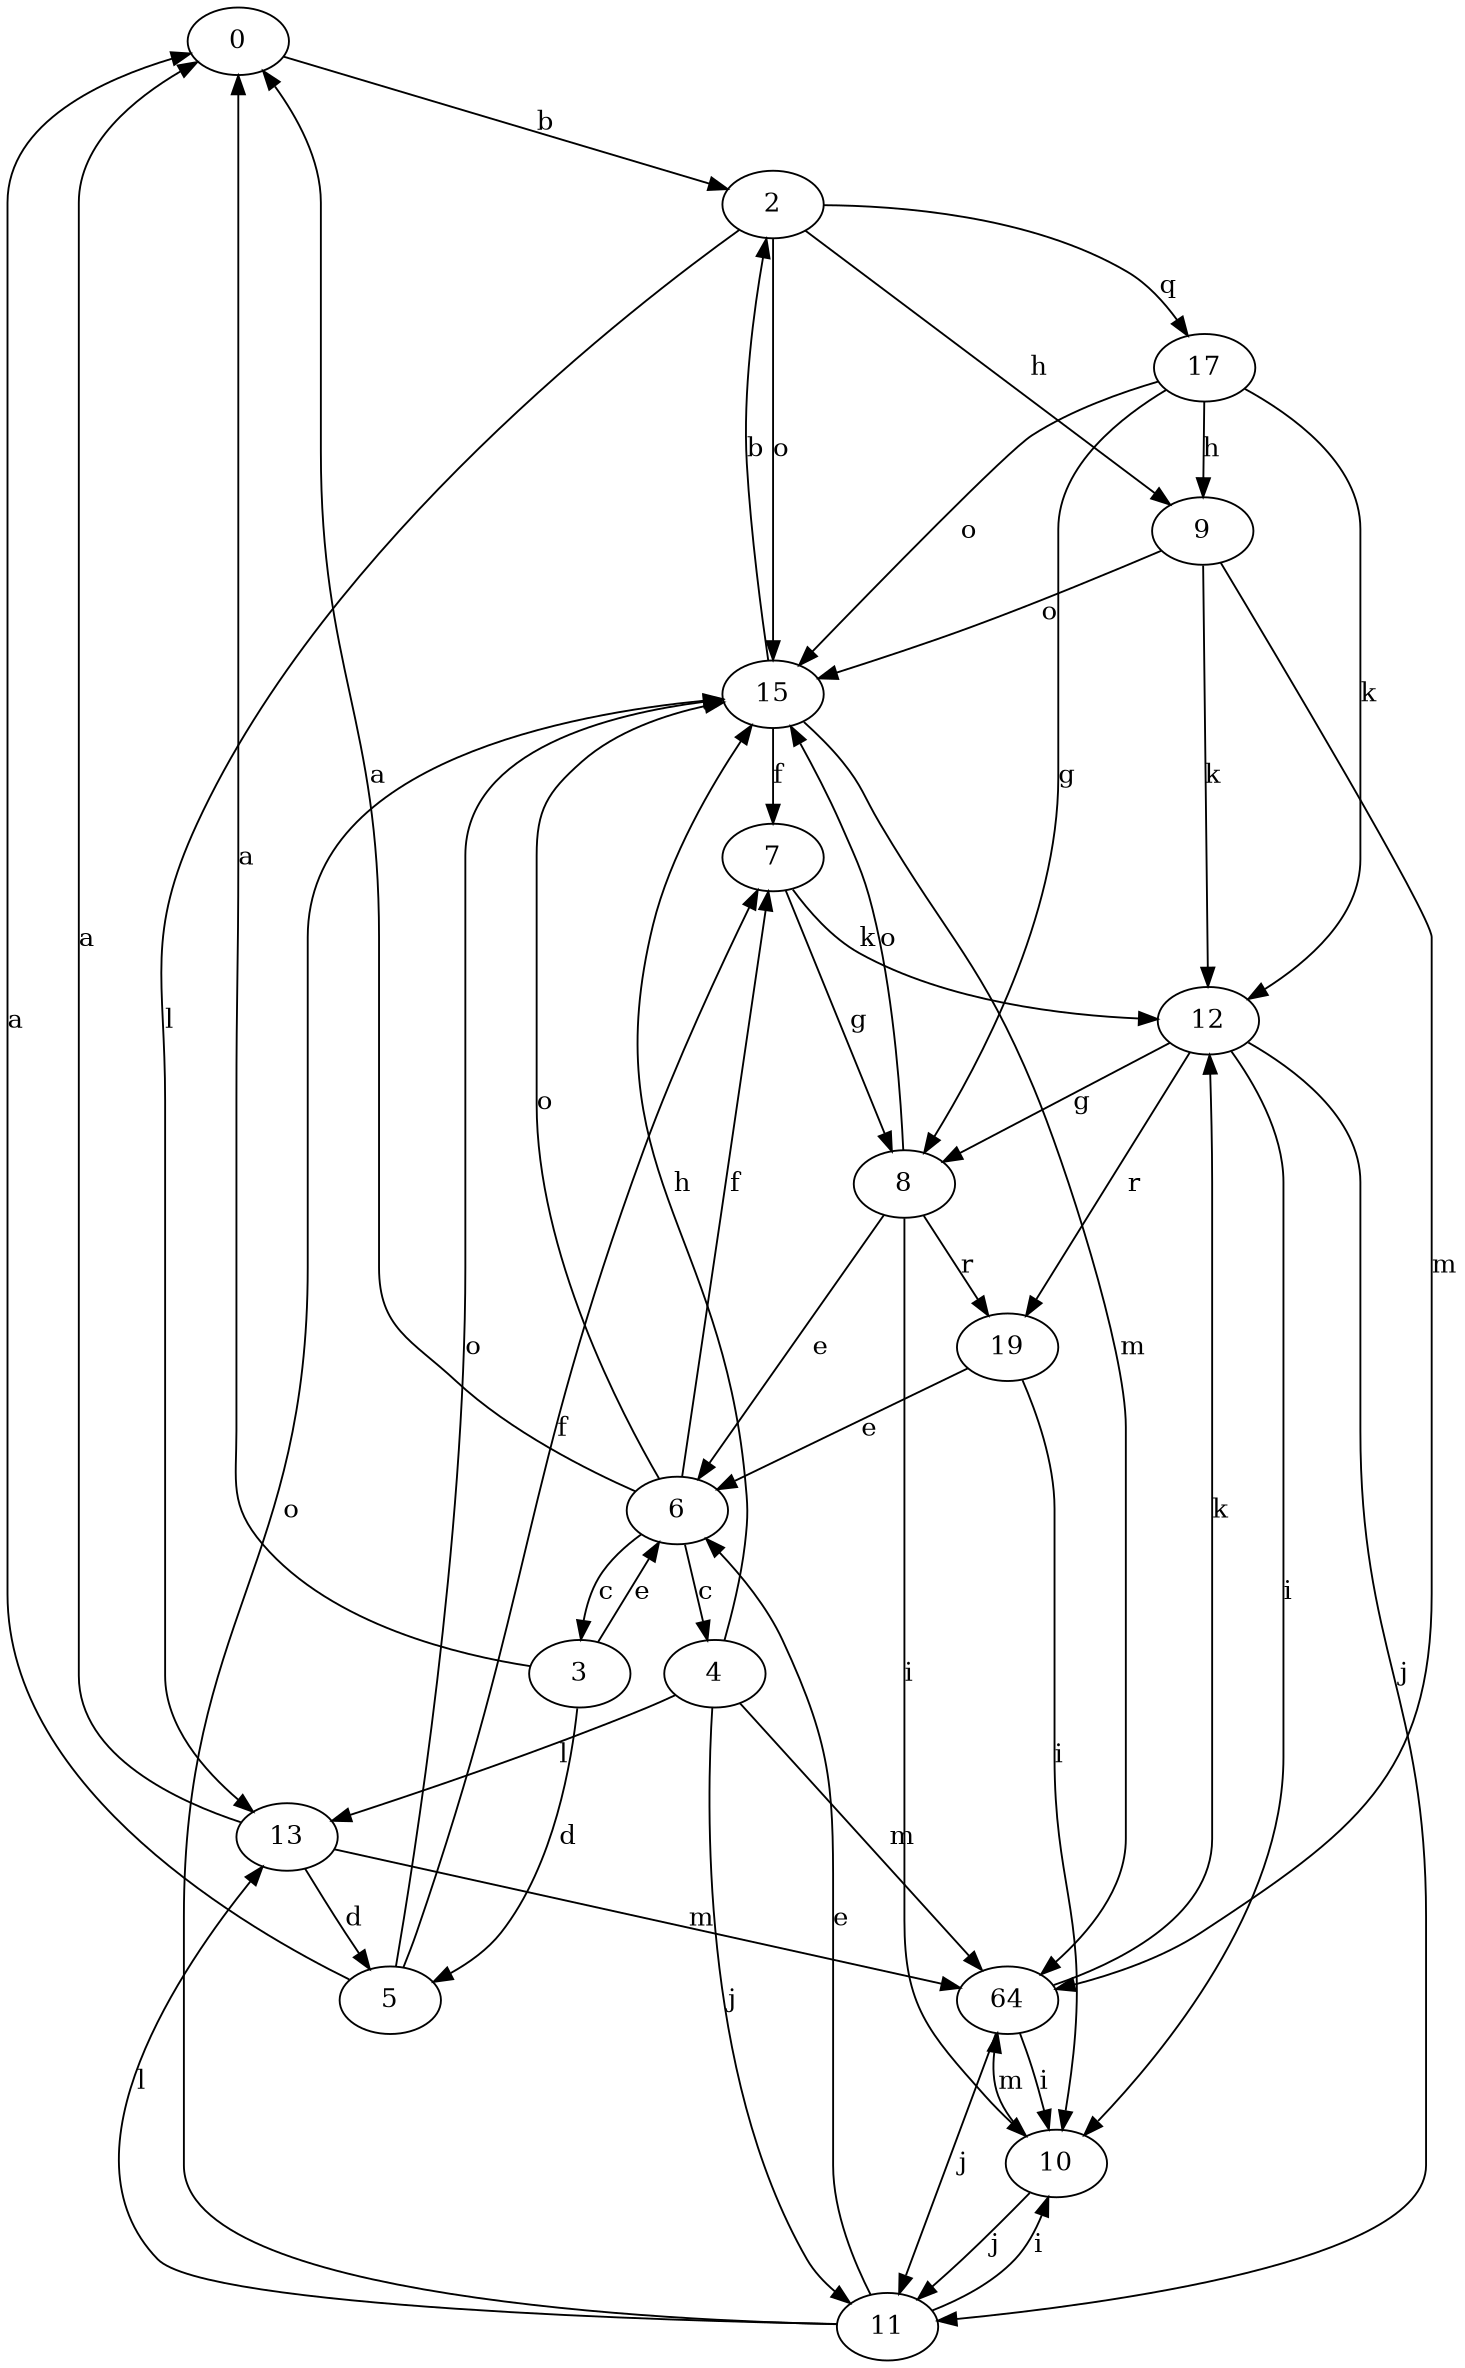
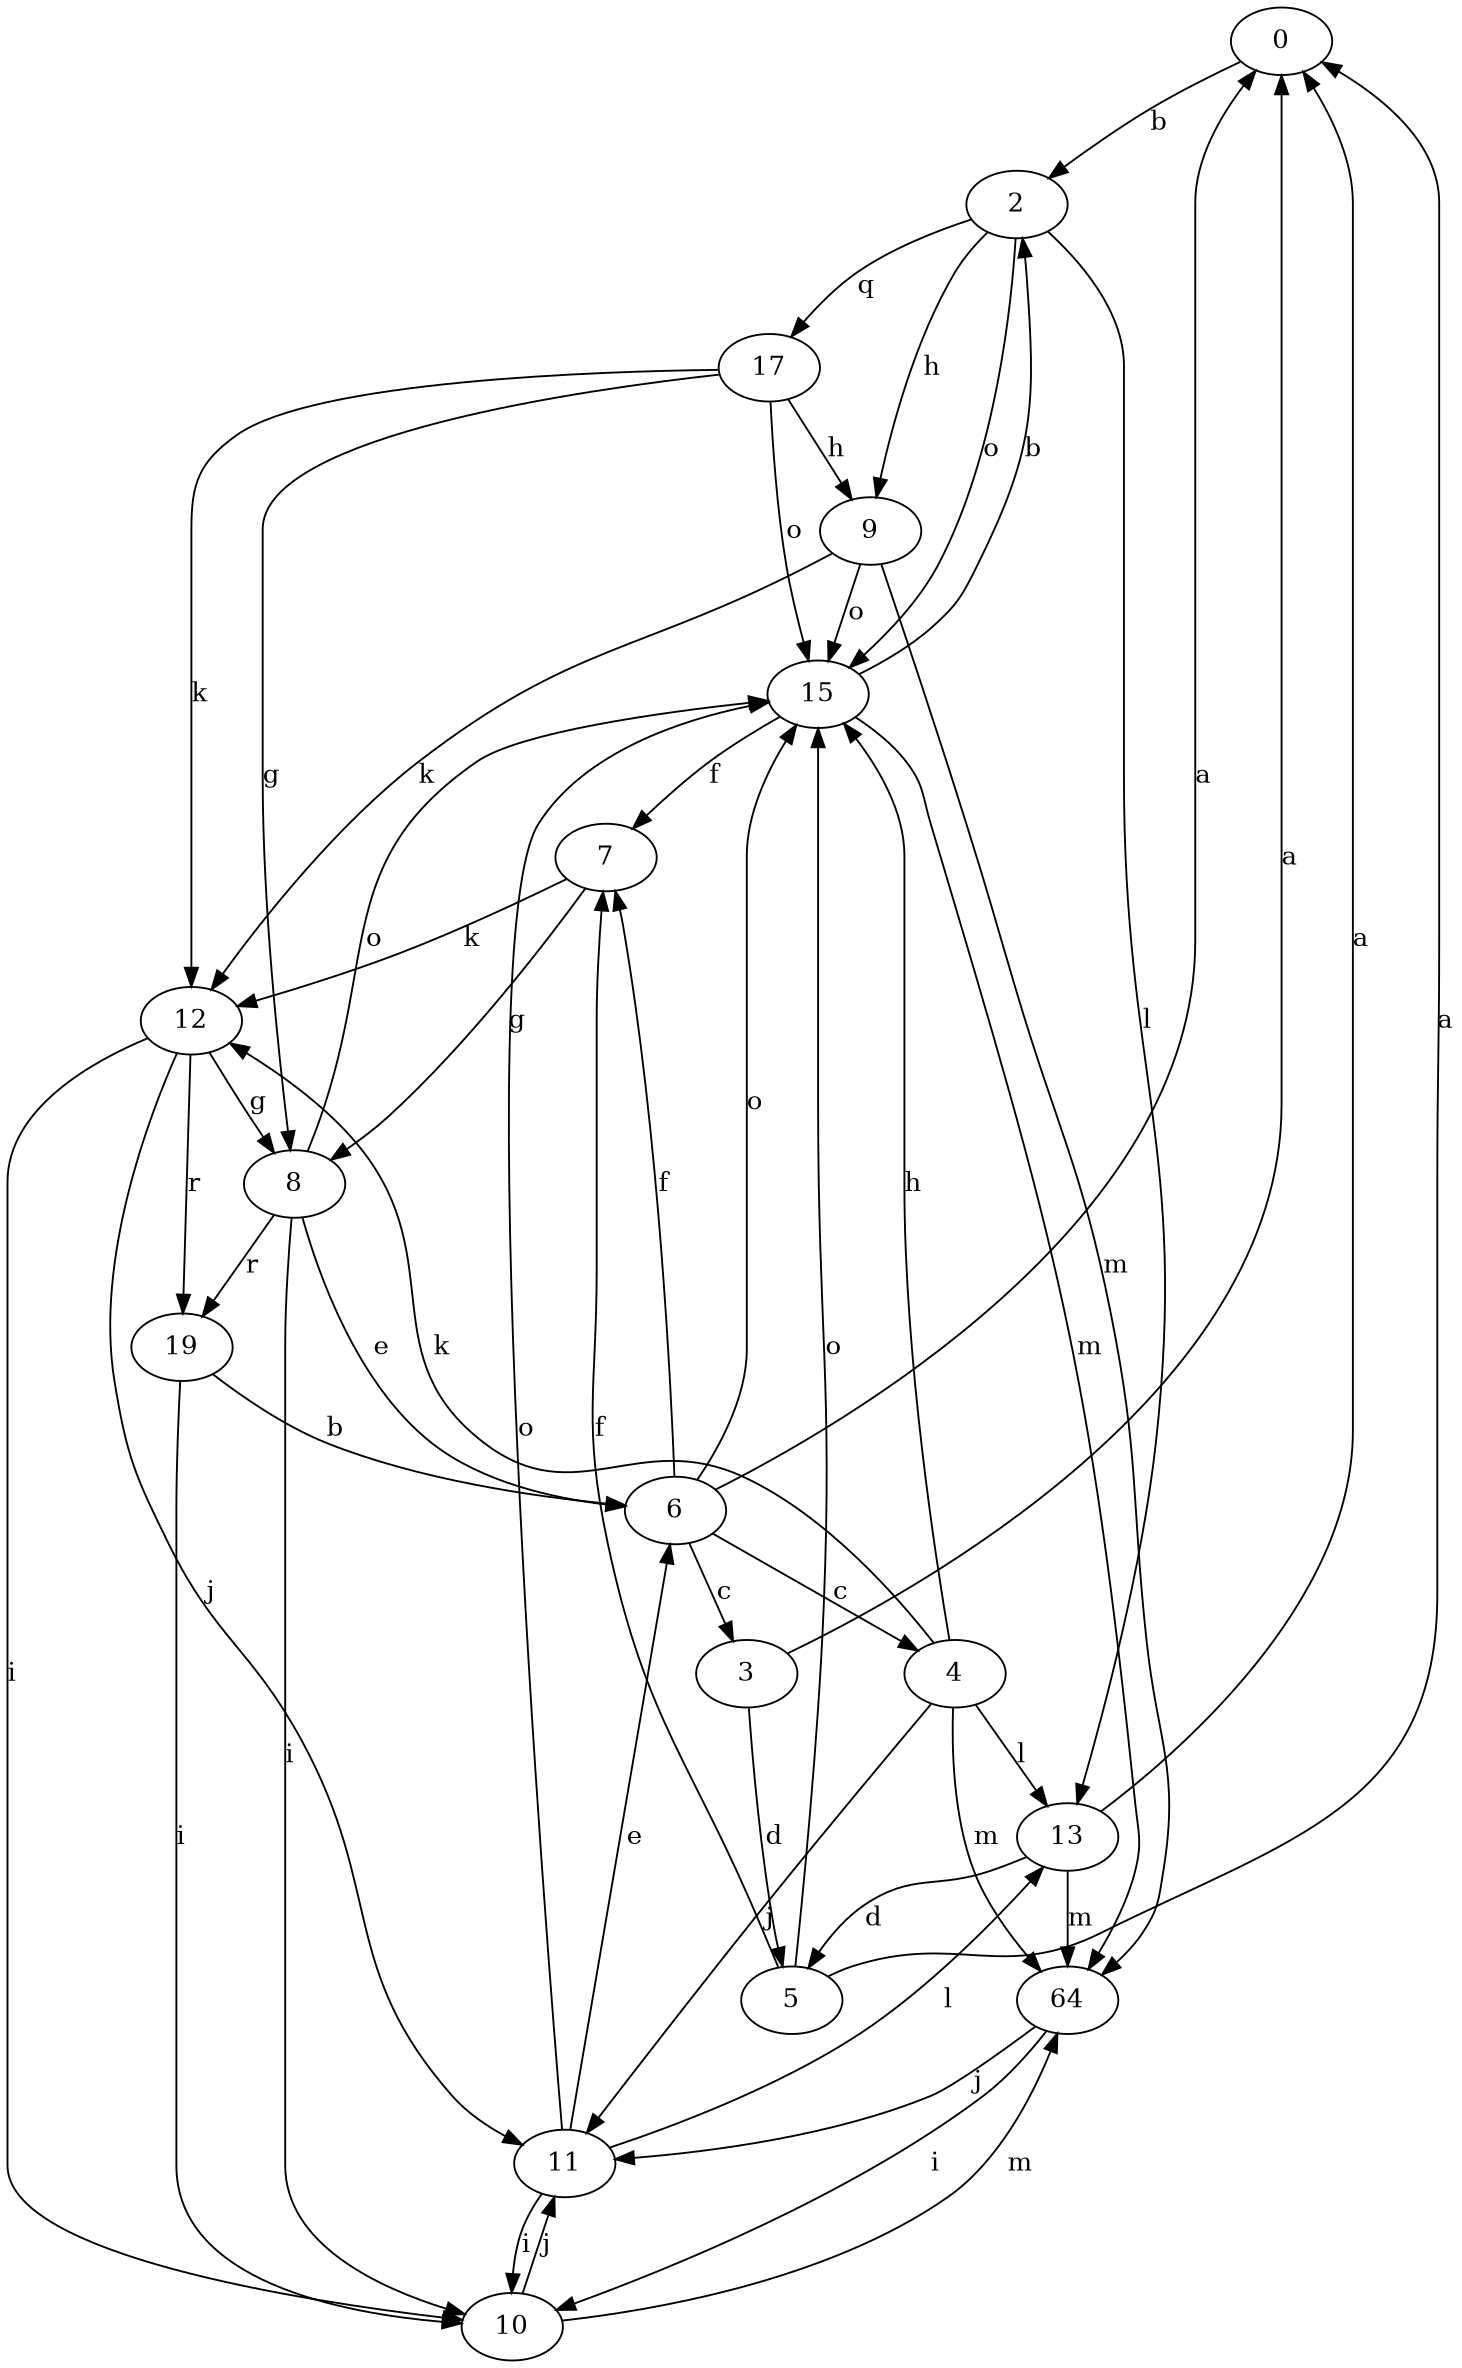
(870, 1429) -> (336, 1429)
(1212, 1571) -> (504, 1455)
(623, 1600) -> none
